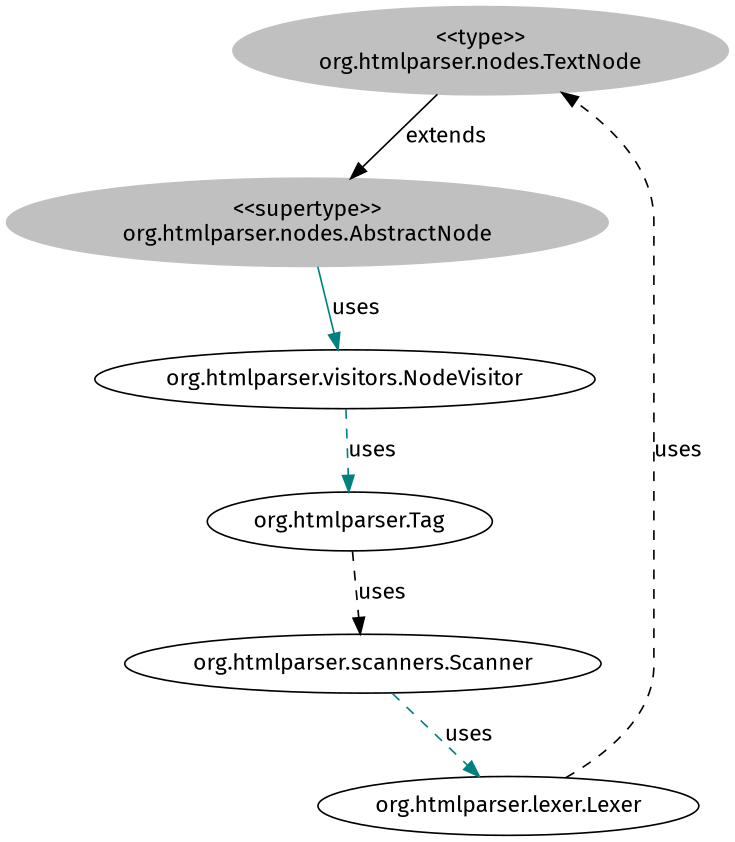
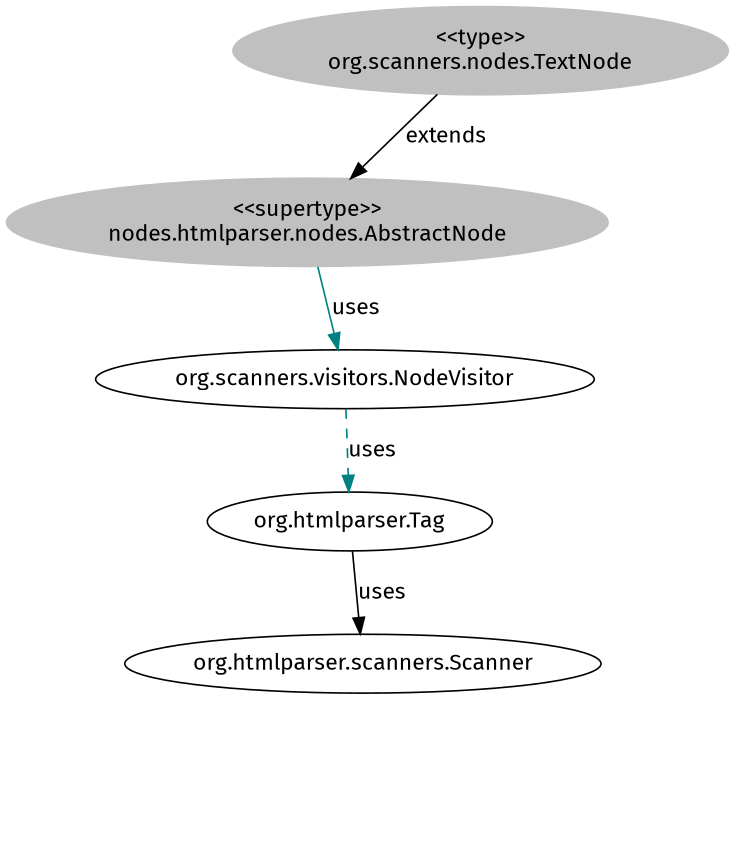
(481, 51) -> (481, 51)
(307, 222) -> (307, 222)
(345, 379) -> (345, 379)
(356, 584) -> (356, 584)
(508, 806) -> none
